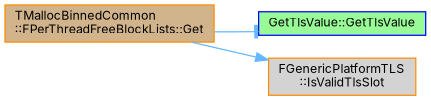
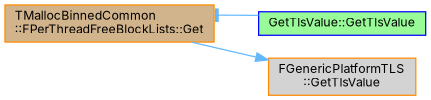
(233, 32) -> (240, 15)
(342, 77) -> (342, 77)
